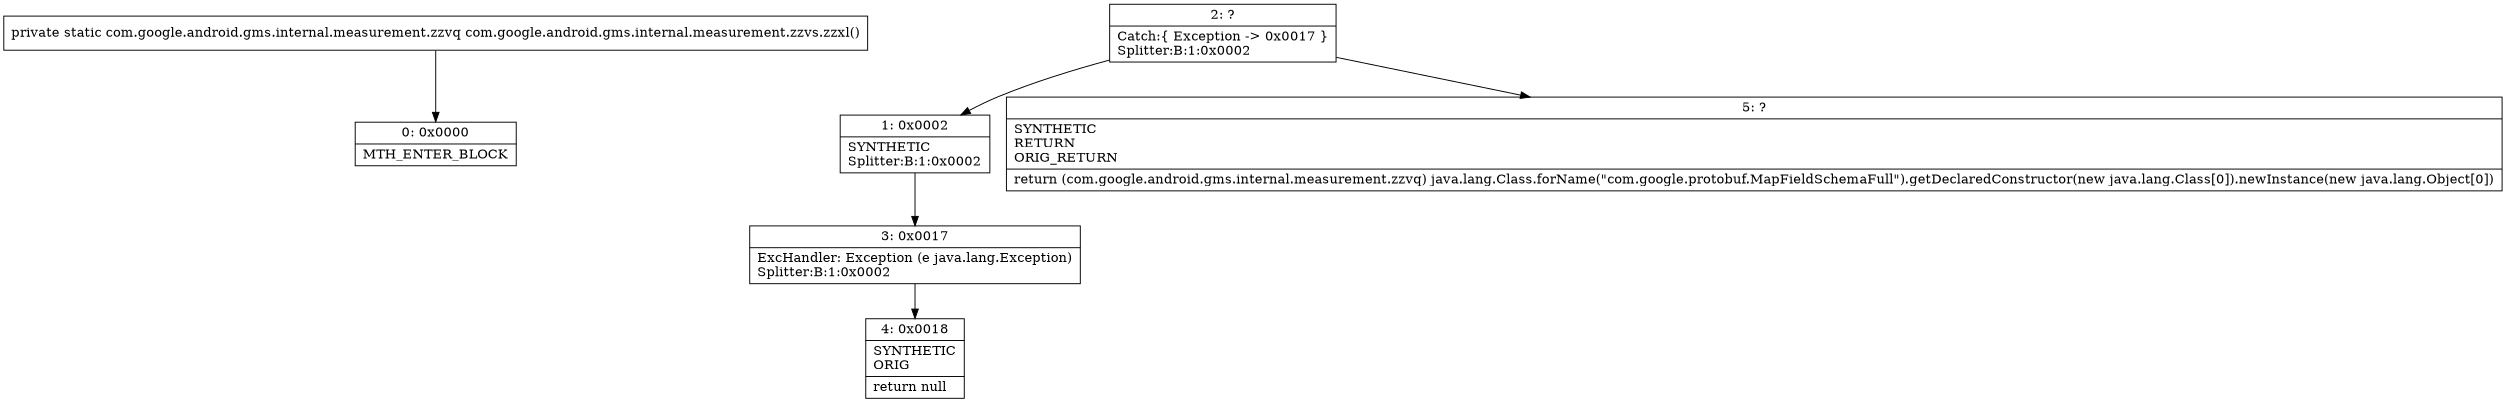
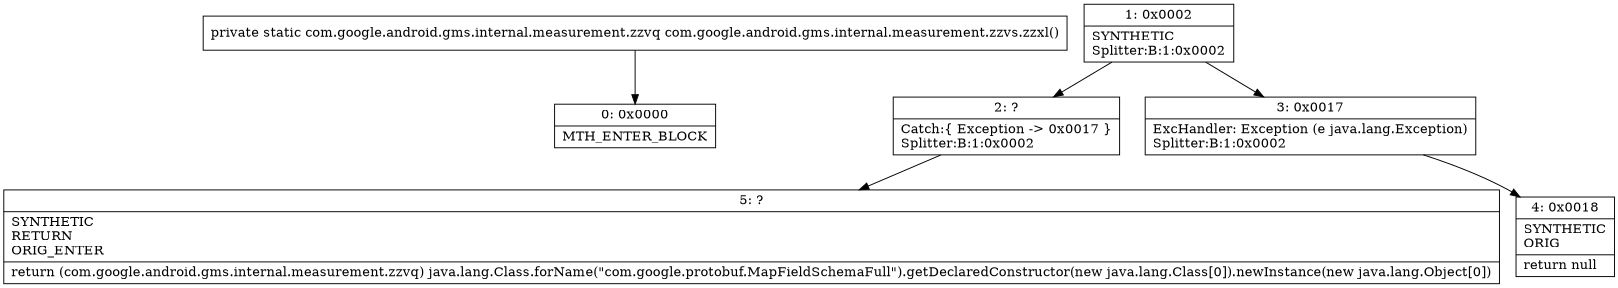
(1038, 82) -> (1087, 77)
(1066, 158) -> (58, 251)
